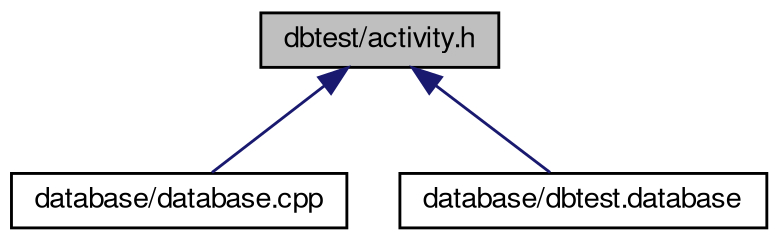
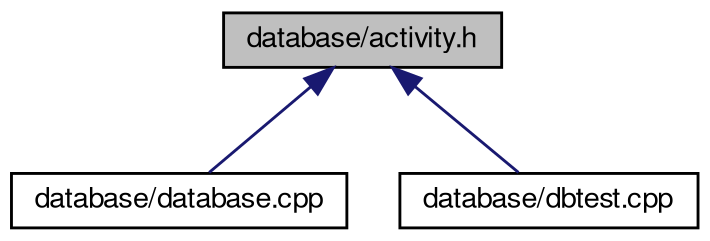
(380, 40) -> (363, 40)
(583, 201) -> (549, 201)
